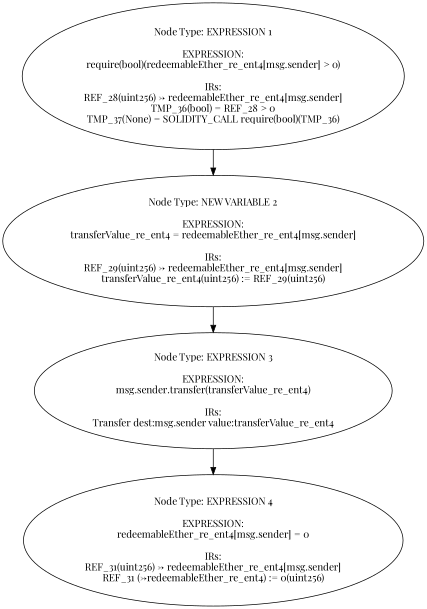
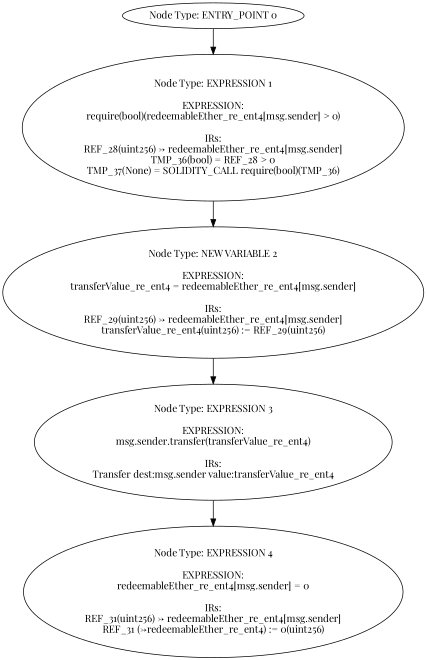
none -> (213, 16)
